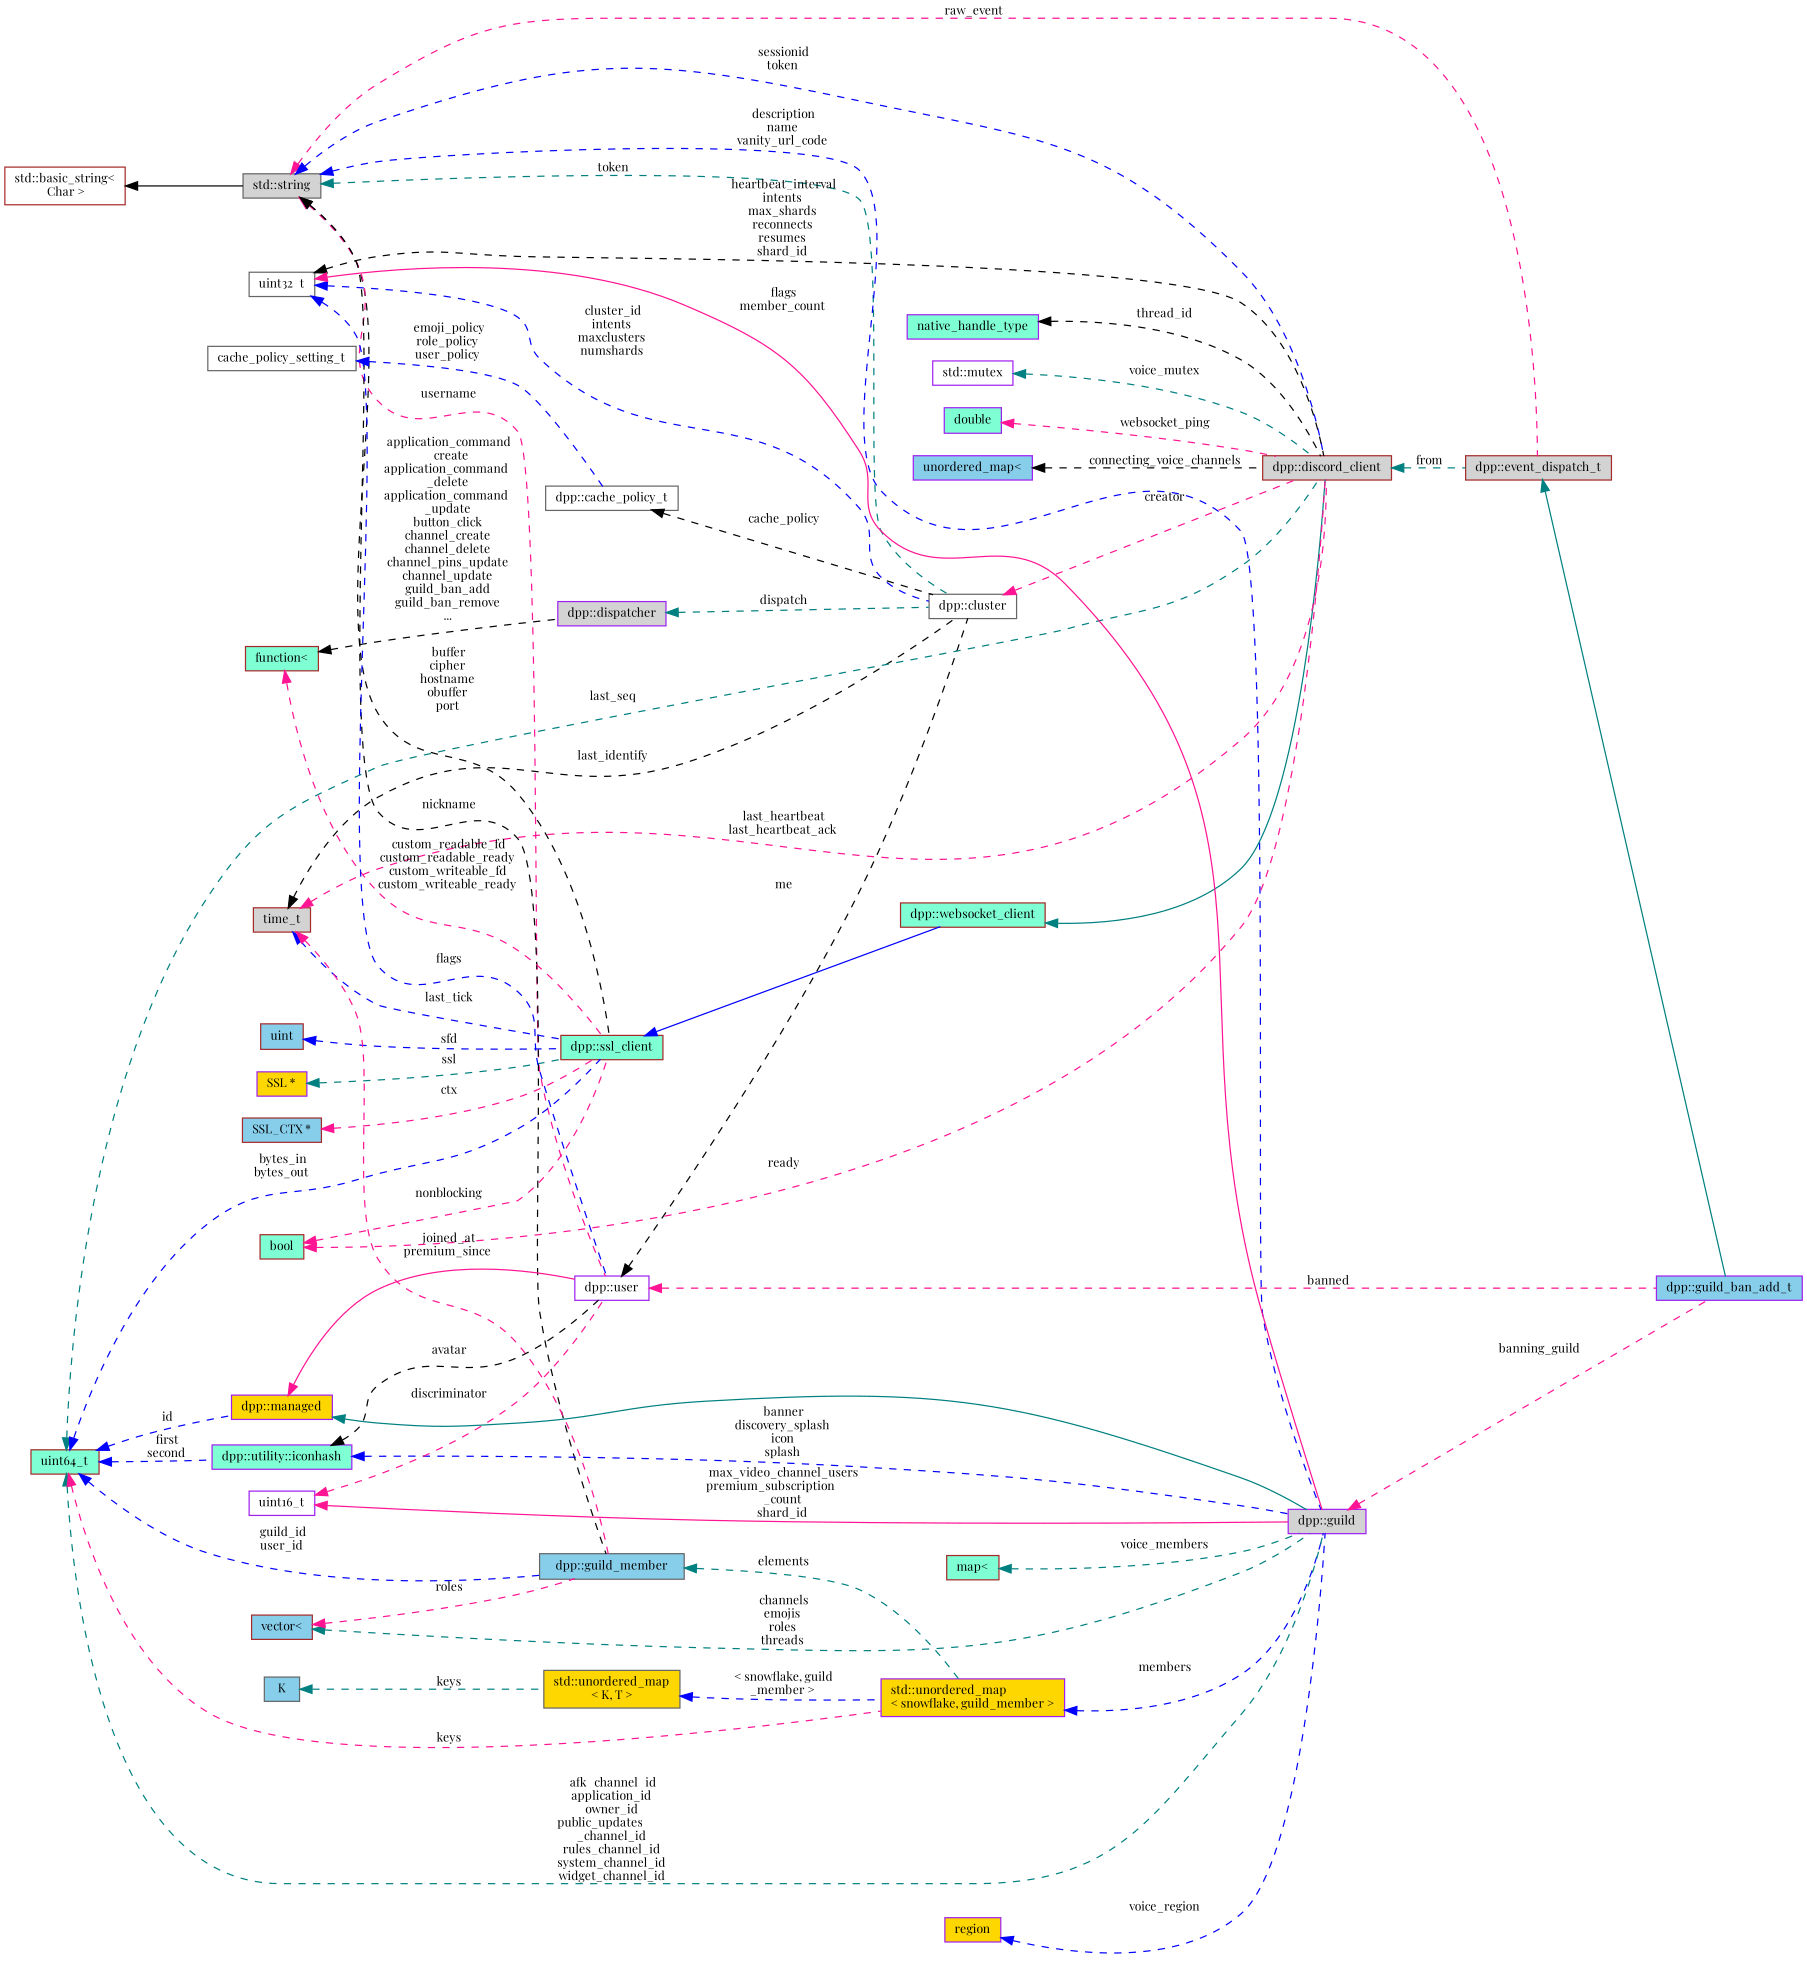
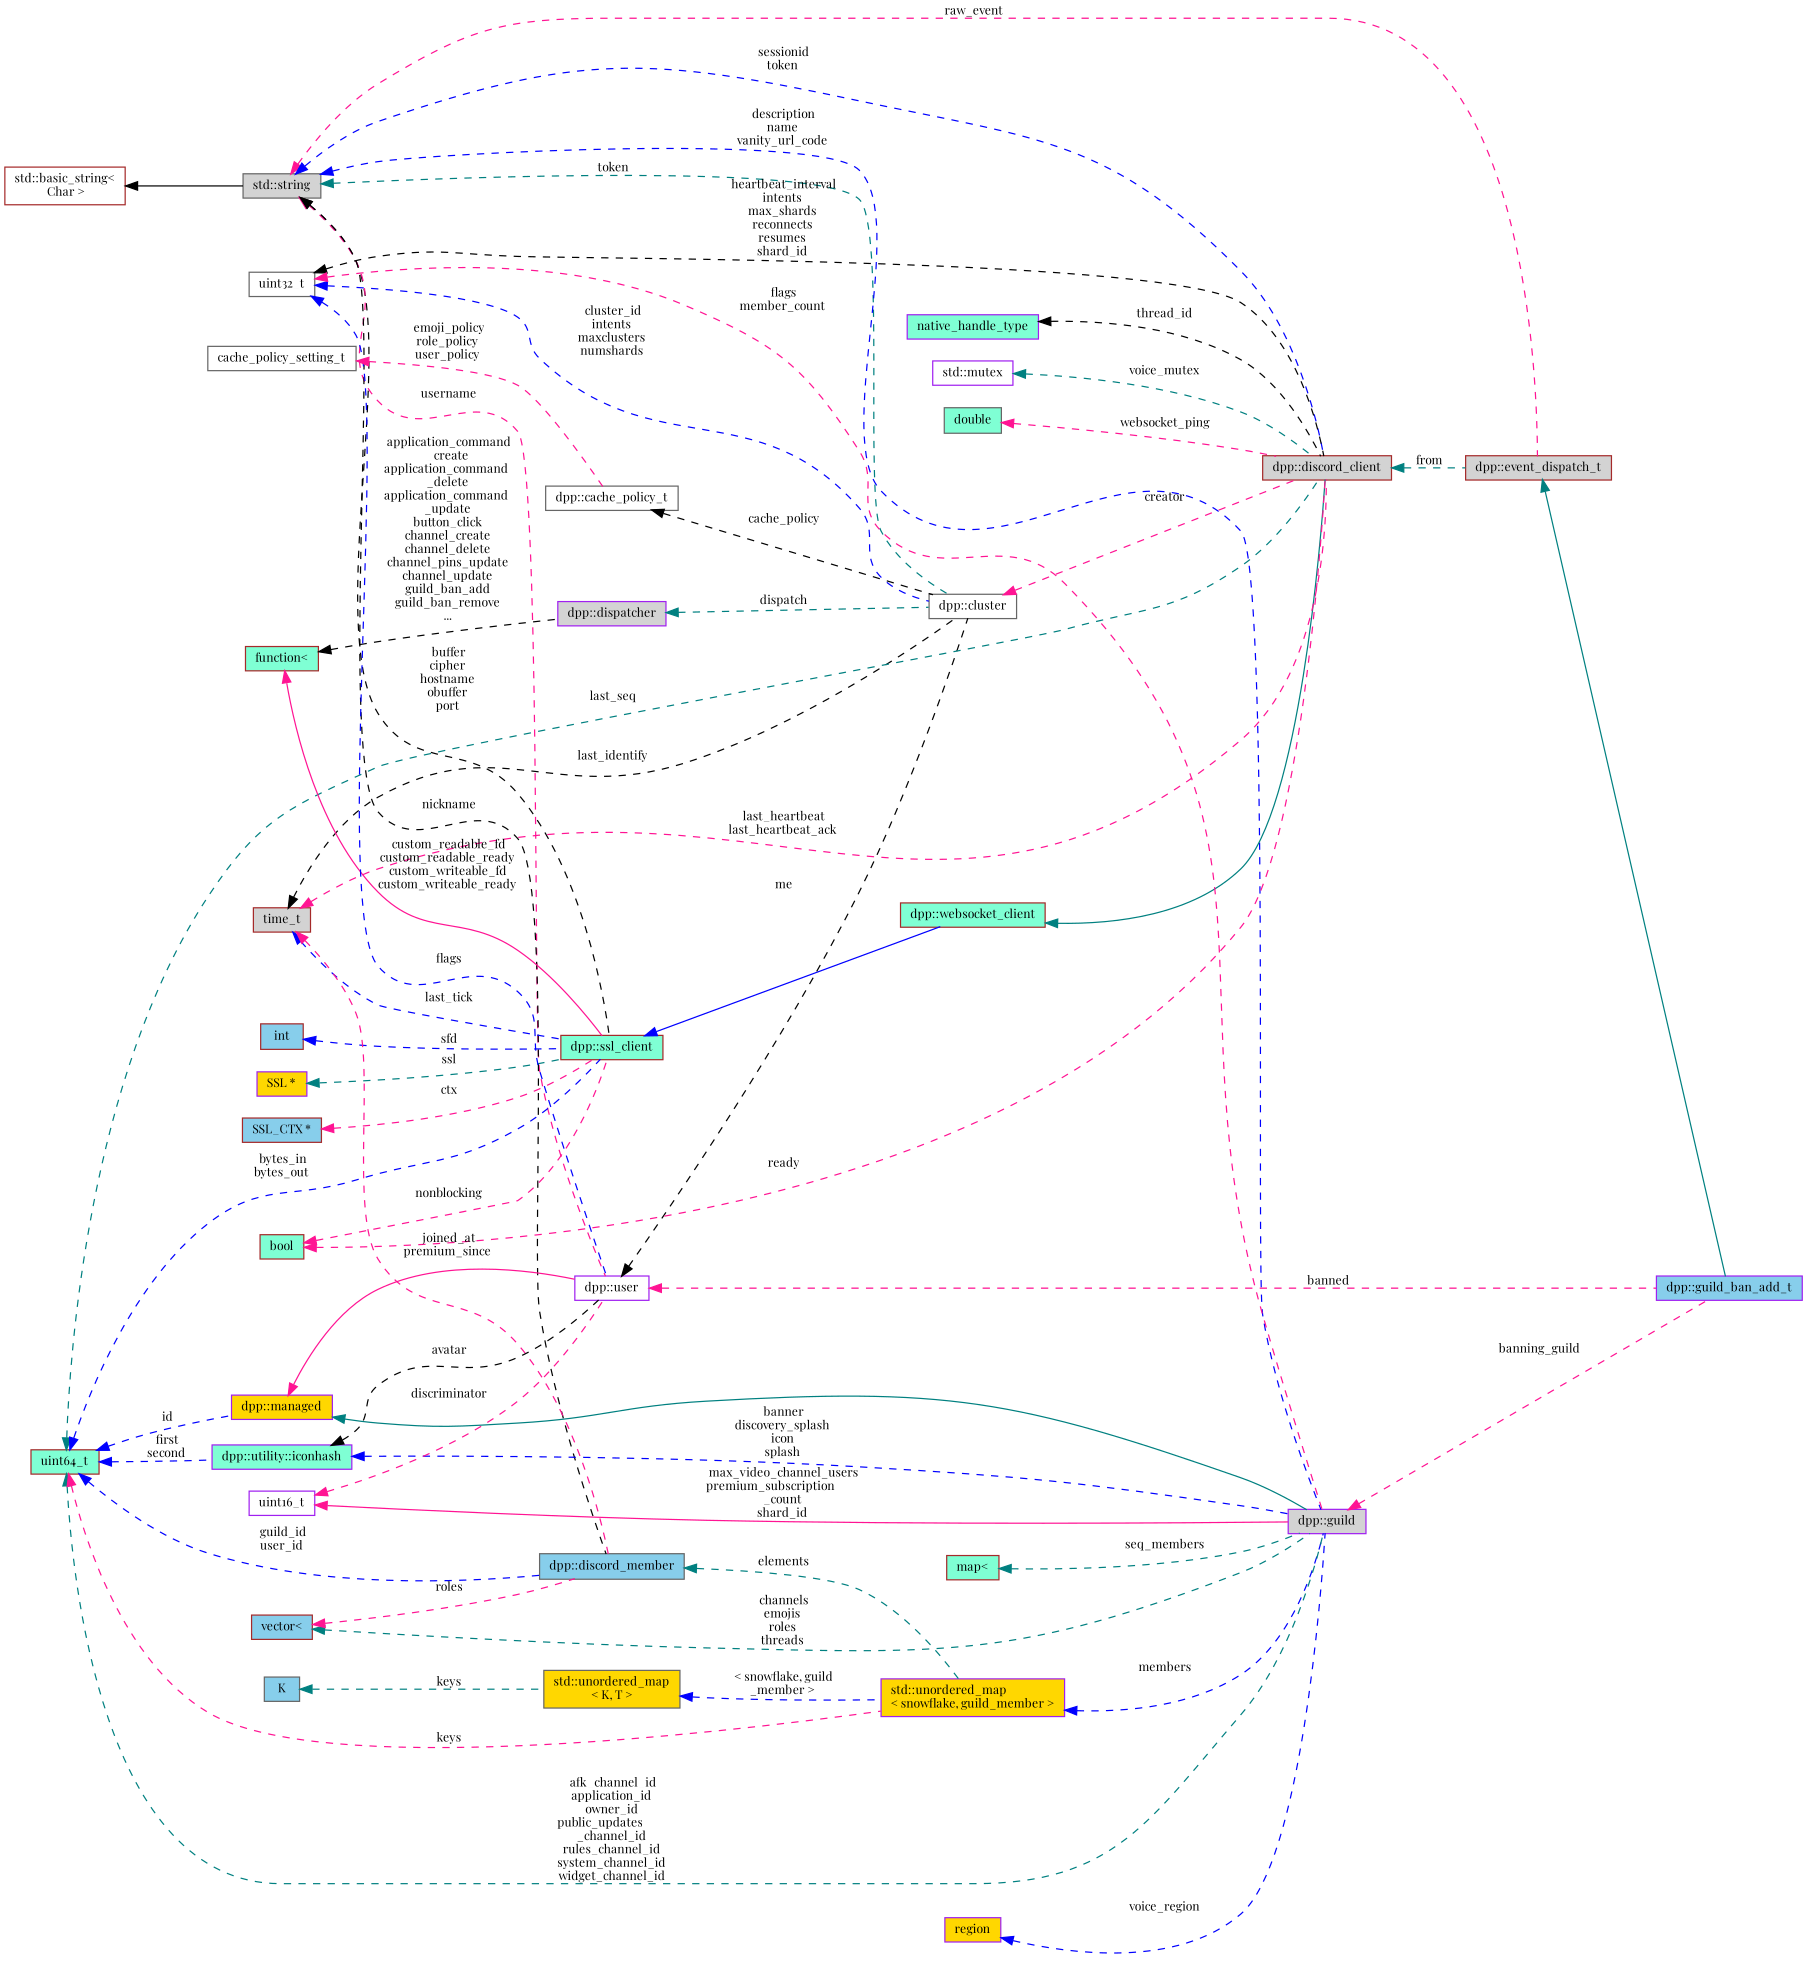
(509, 382) -> (509, 382)
(973, 420) -> (973, 420)
(973, 468) -> none
(1068, 587) -> (1068, 587)
(395, 906) -> (395, 906)
(282, 1037) -> (282, 1037)
(1164, 1545) -> (1164, 1545)
(612, 1566) -> (612, 1566)
